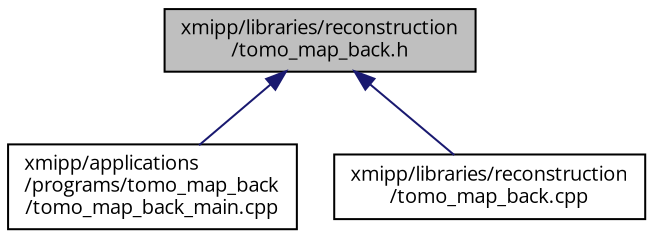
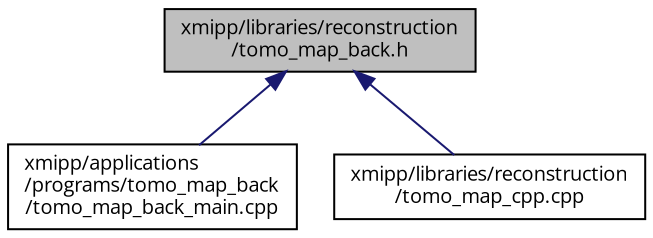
(490, 187) -> (490, 187)
